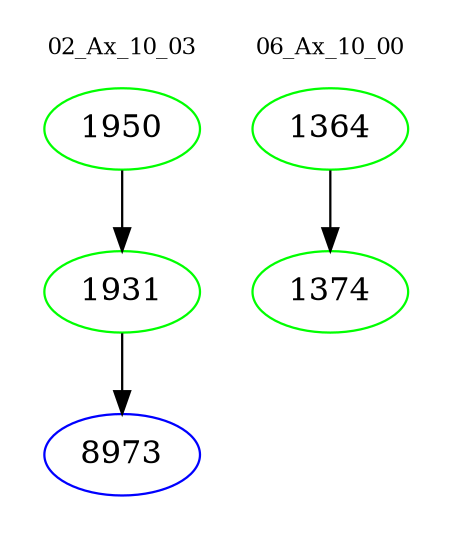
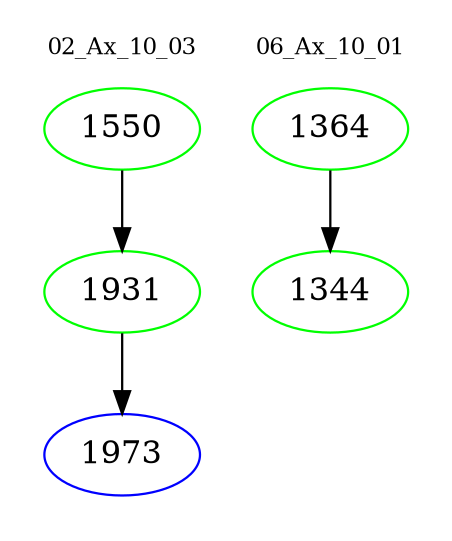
(330, 49) -> (330, 49)
(122, 129) -> (122, 129)
(330, 292) -> (330, 292)
(122, 455) -> (122, 455)
